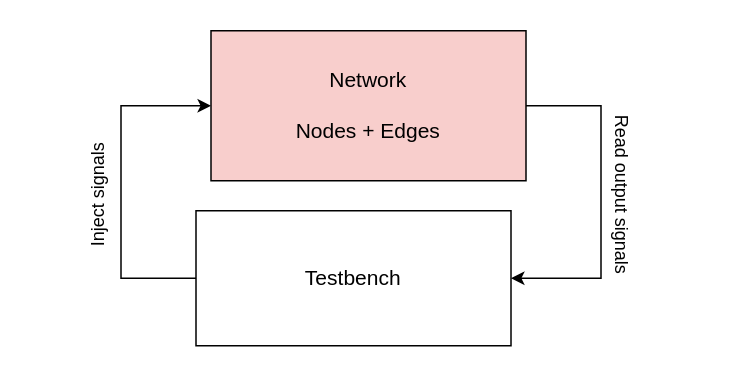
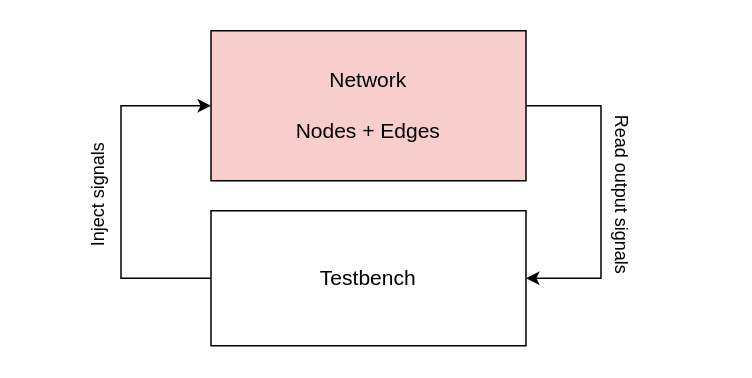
(353, 278) -> (368, 278)
